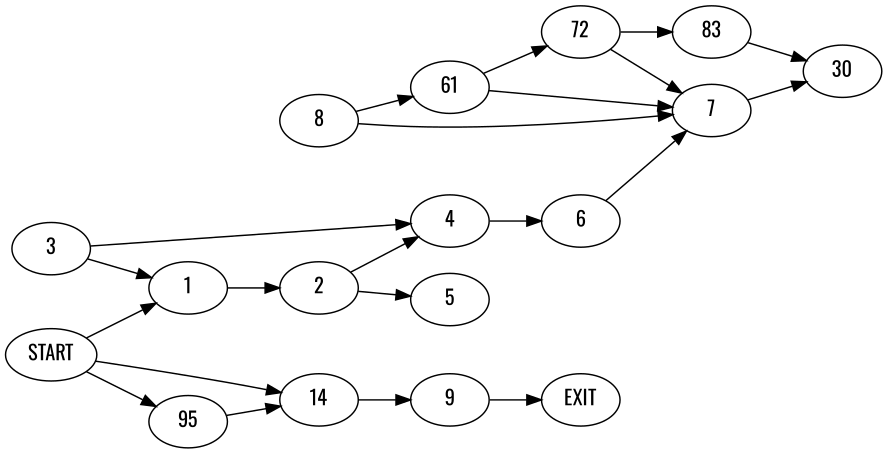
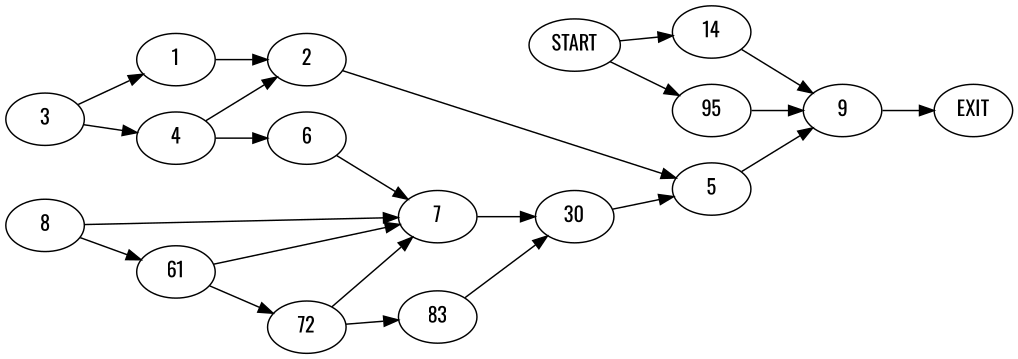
none -> (771, 154)
none -> (636, 204)
(378, 258) -> (235, 103)
(115, 324) -> none
(246, 412) -> (770, 111)
